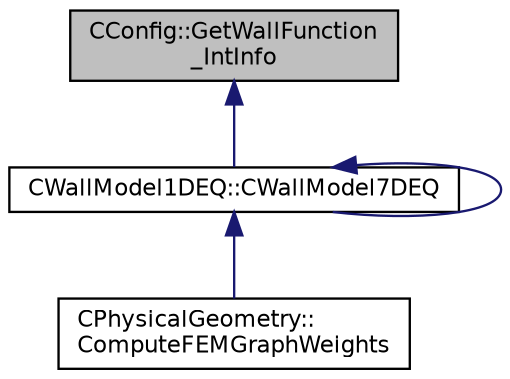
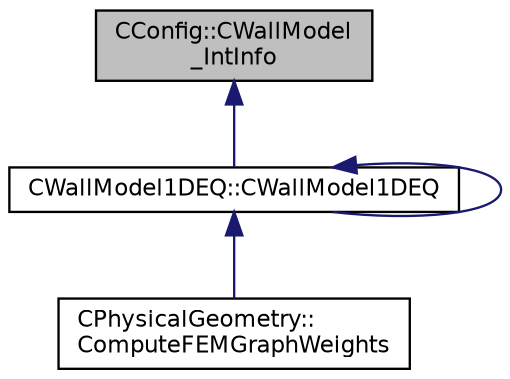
(234, 46) -> (234, 46)
(234, 190) -> (234, 190)
